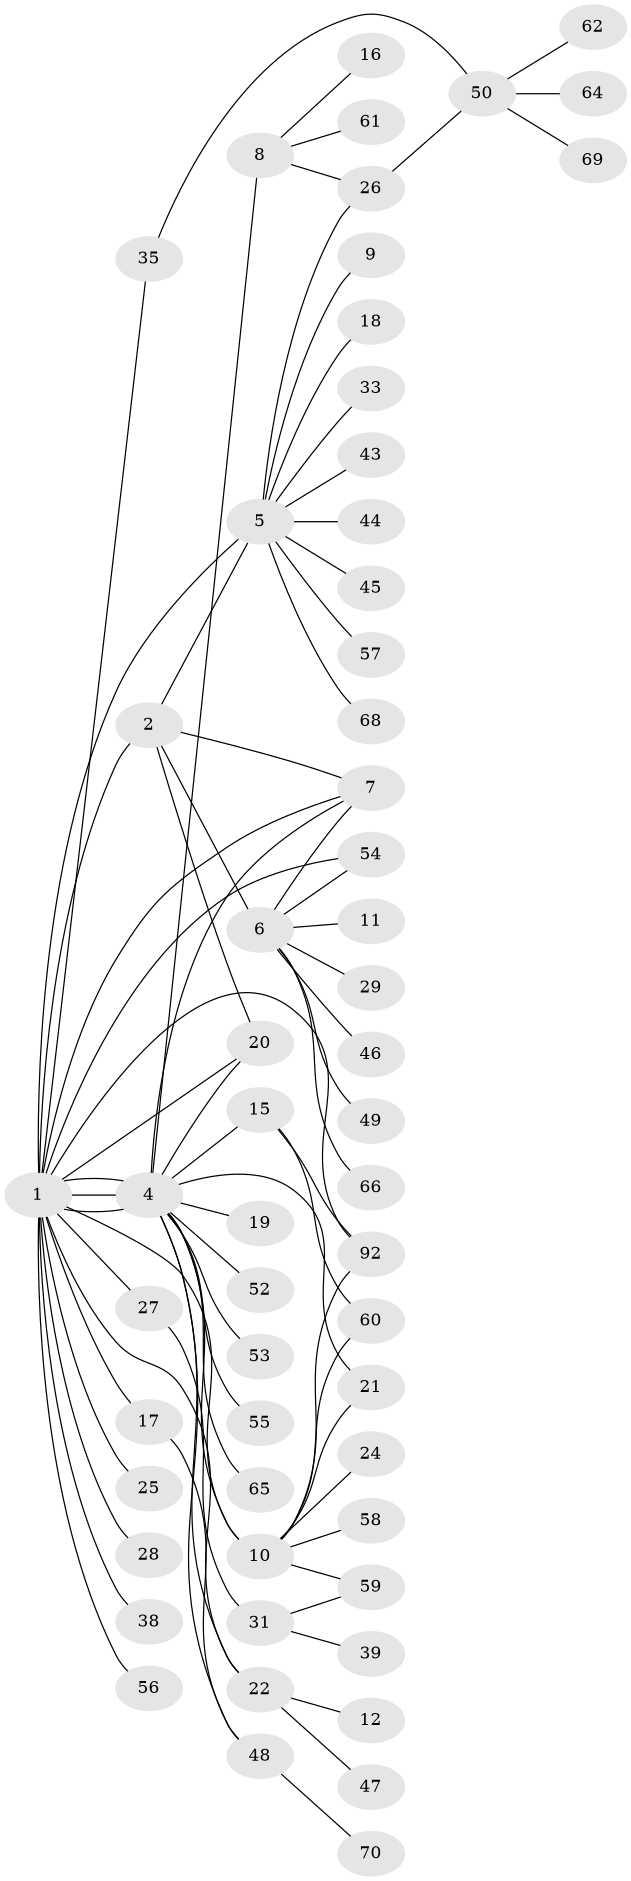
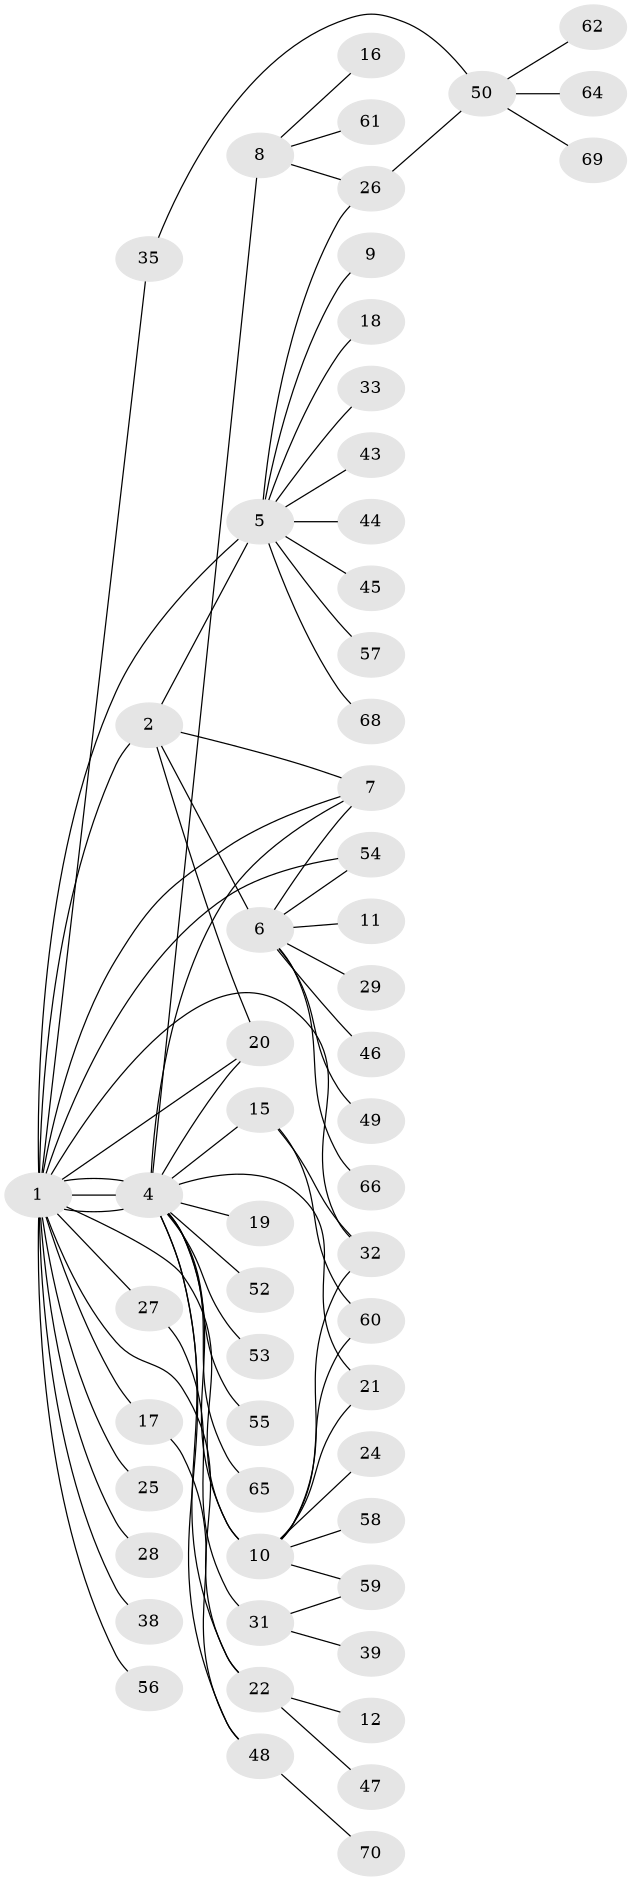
(371, 1254) -> (371, 1254)
